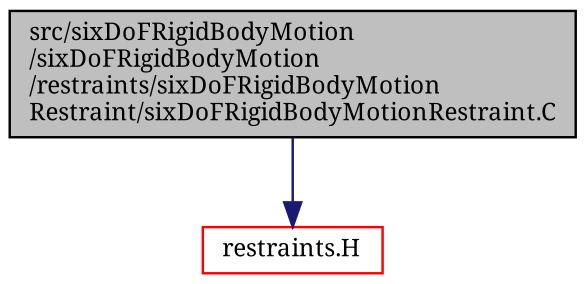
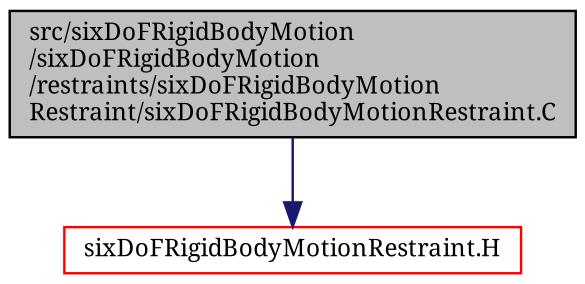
(293, 250) -> (293, 250)
